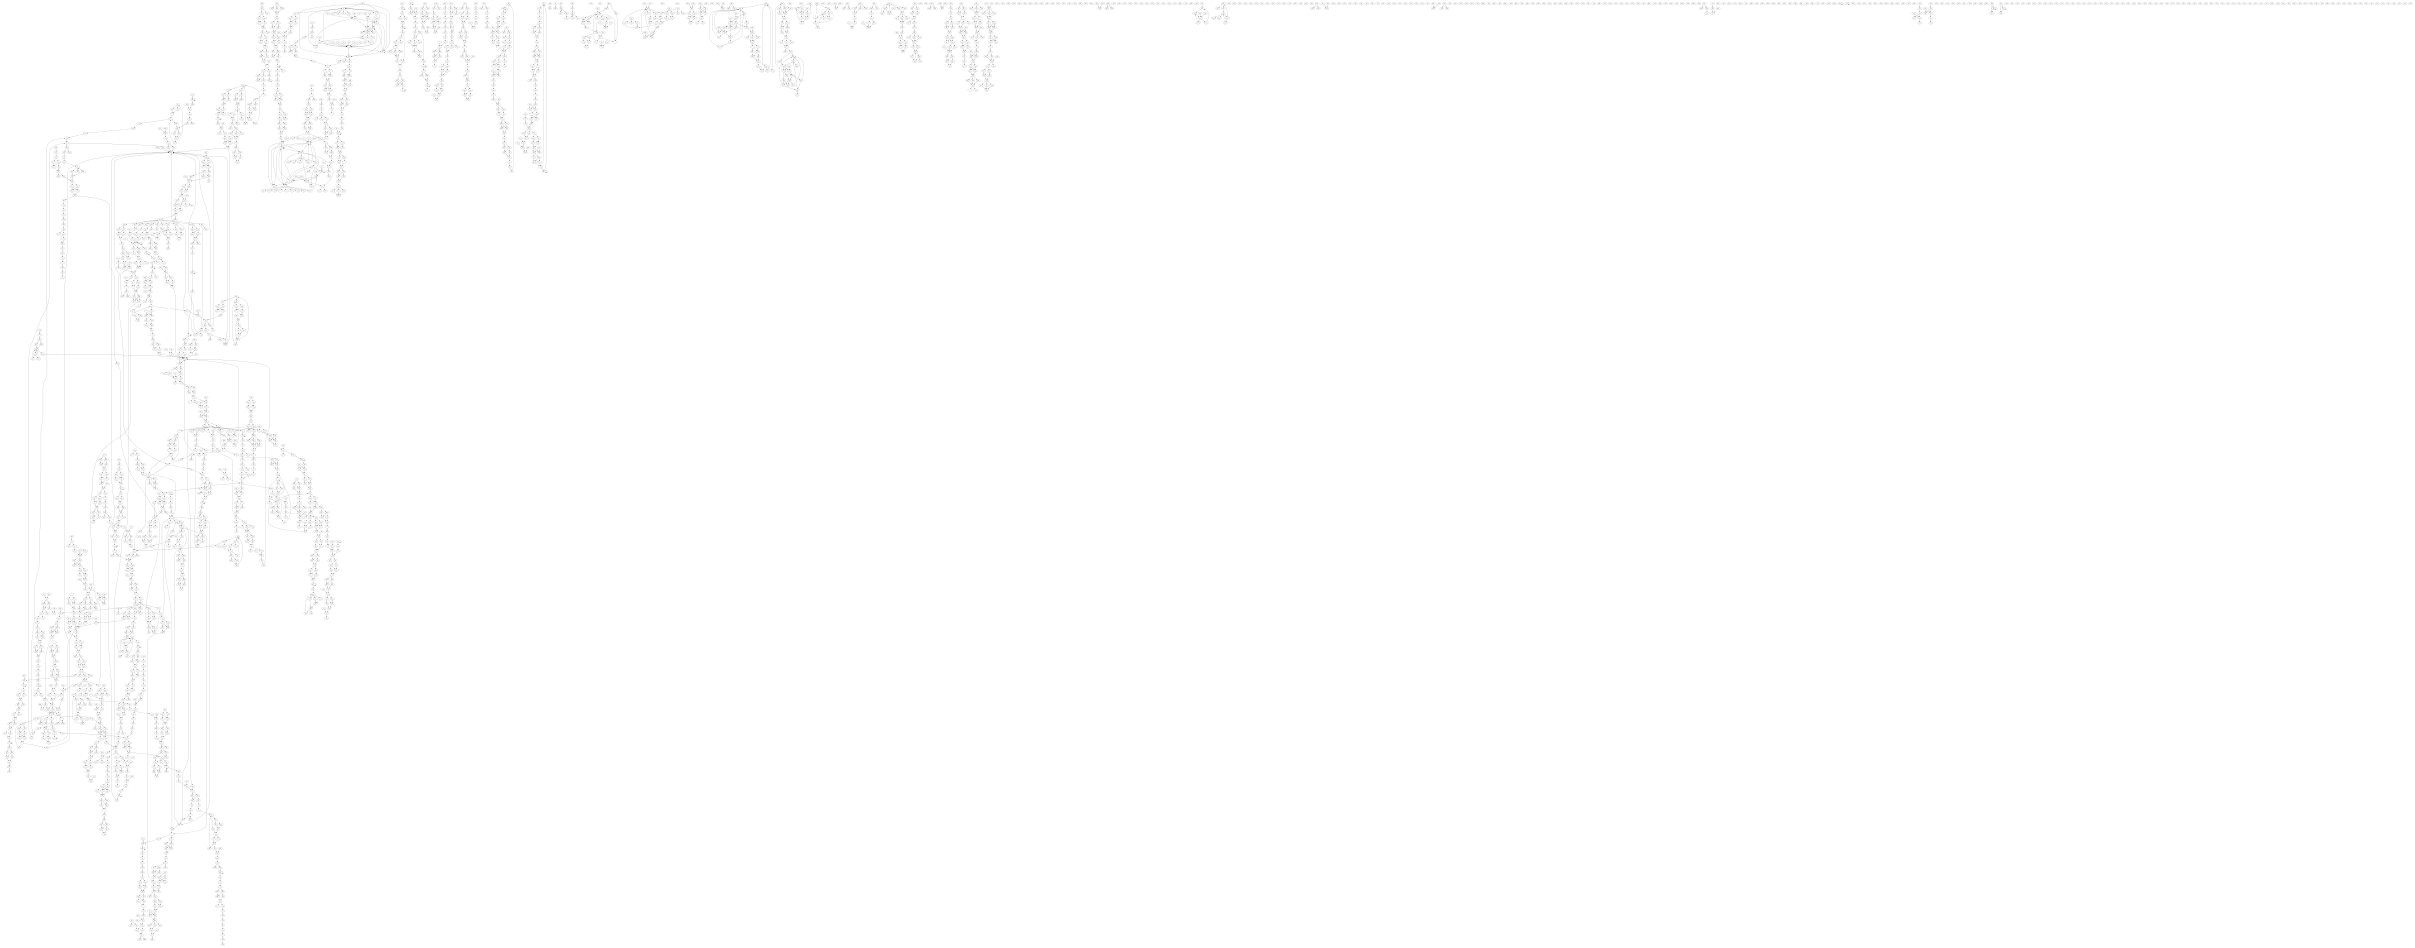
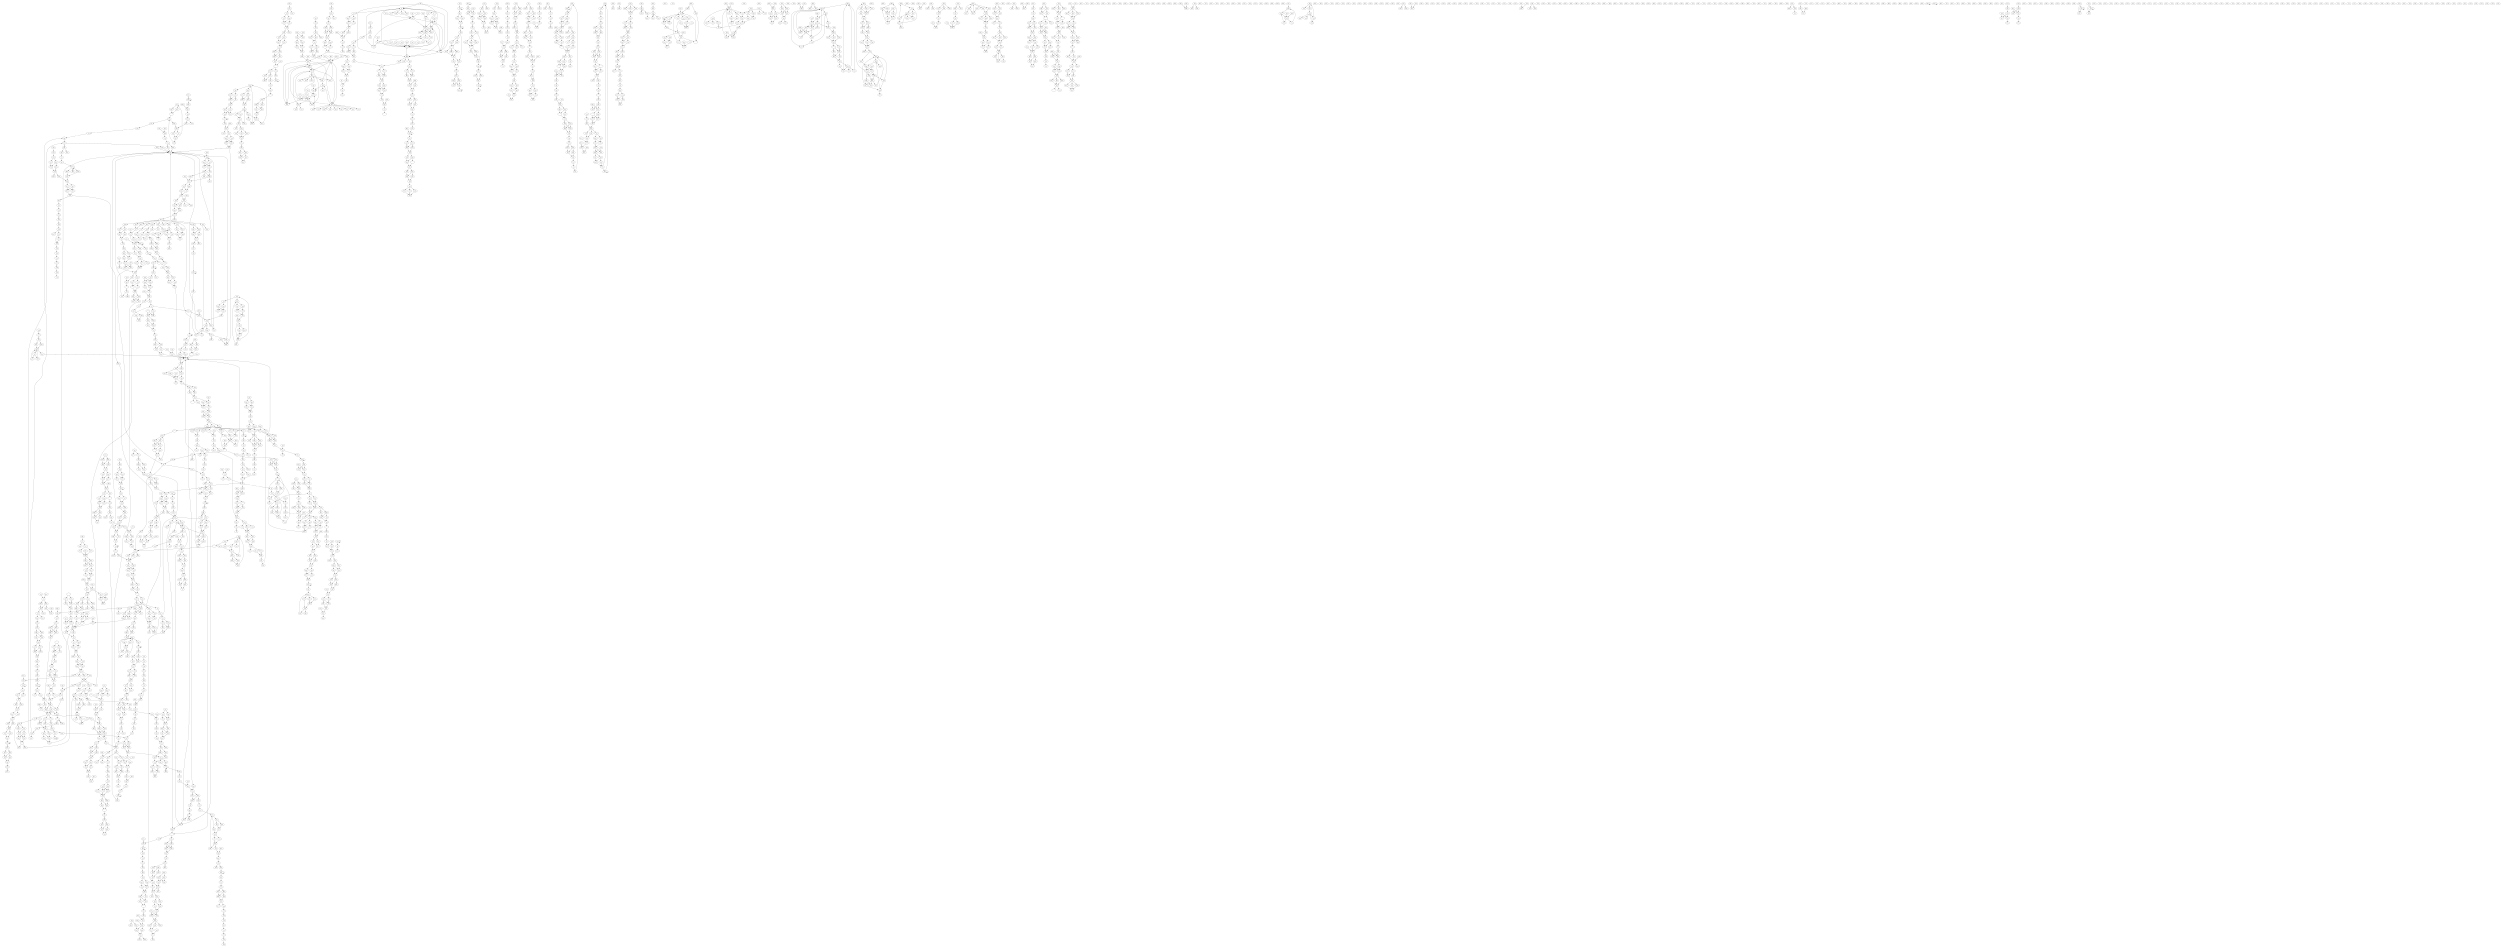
(280, 109) -> none
